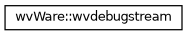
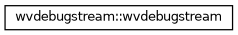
(94, 18) -> (119, 18)
